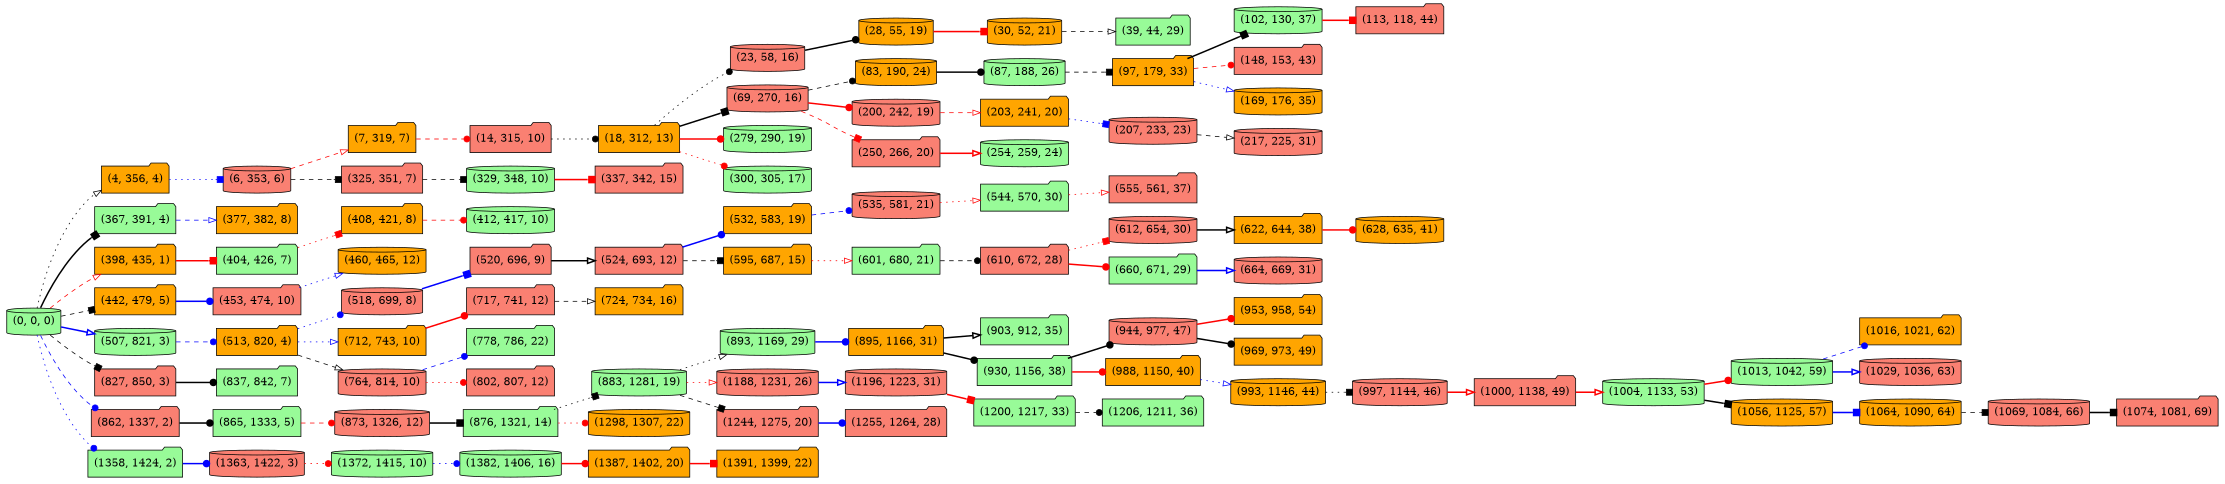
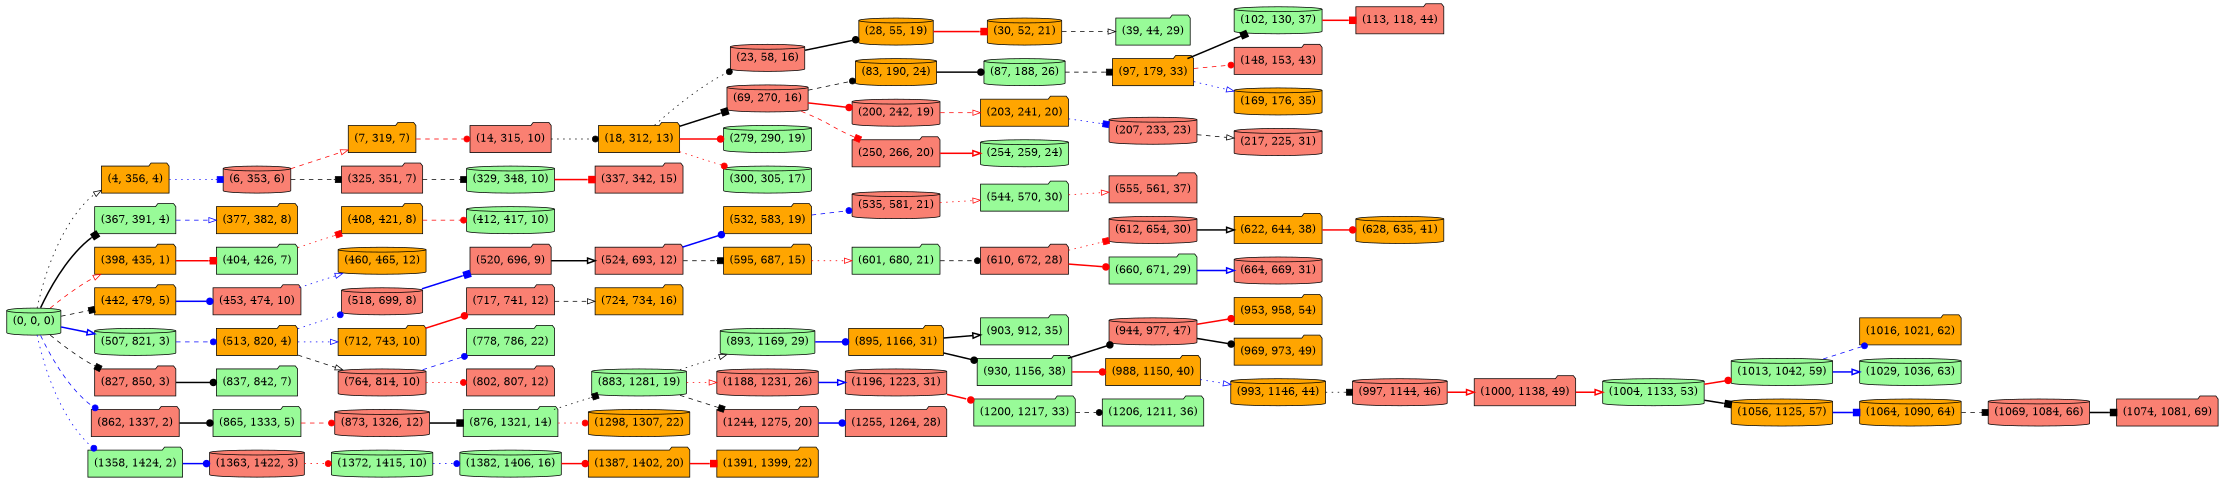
(1910, 372) -> (1910, 372)
(957, 397) -> (957, 397)
